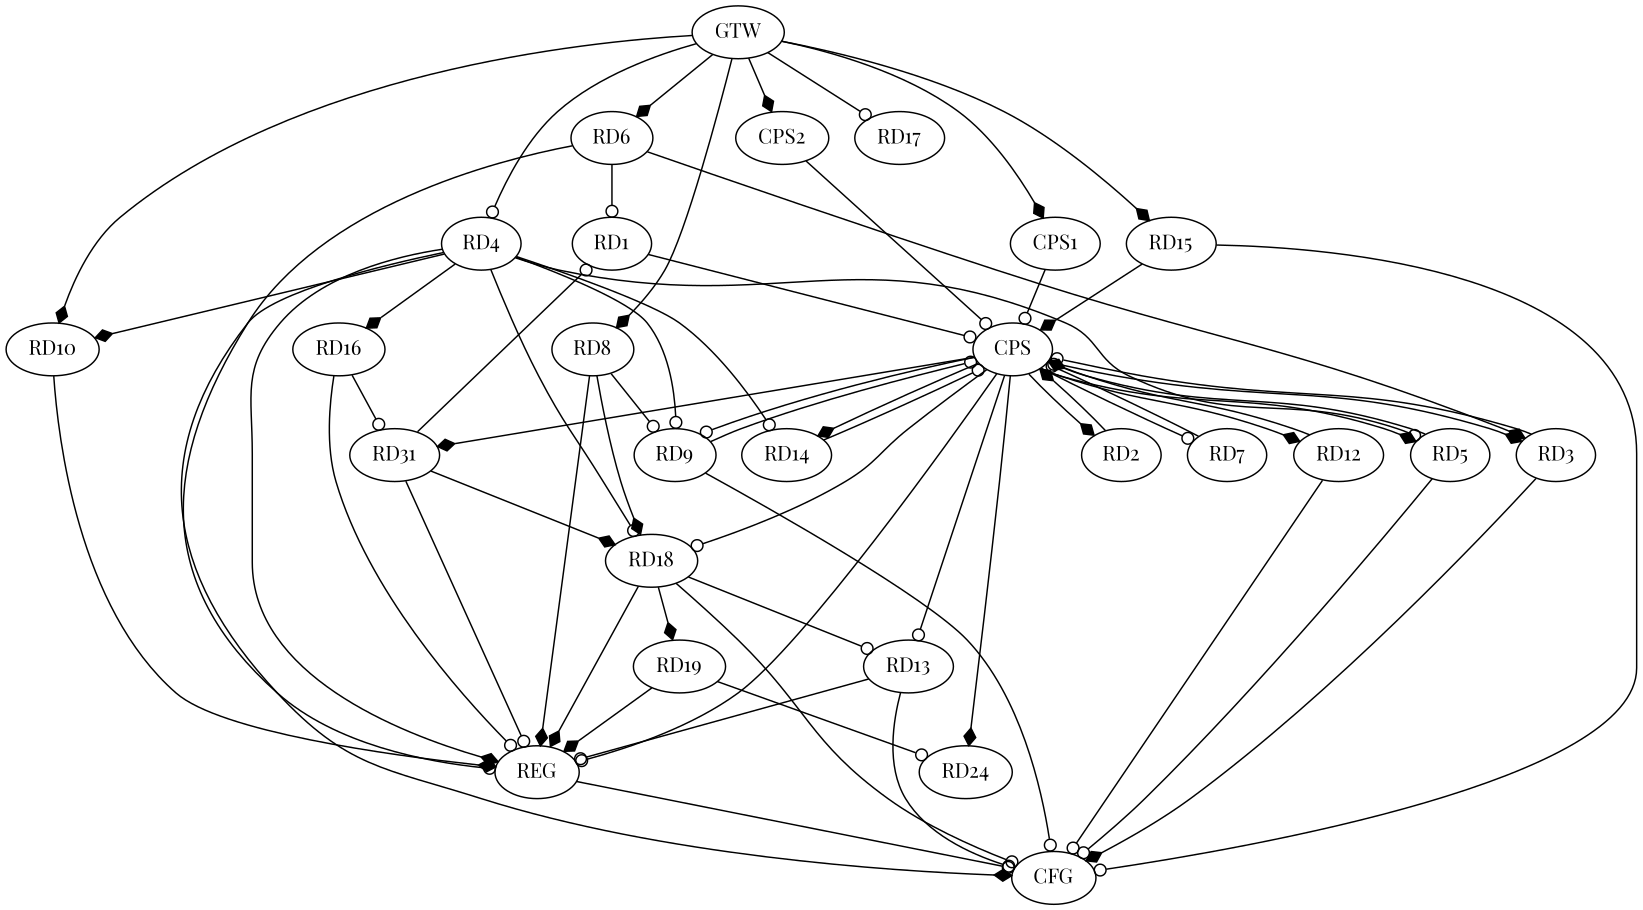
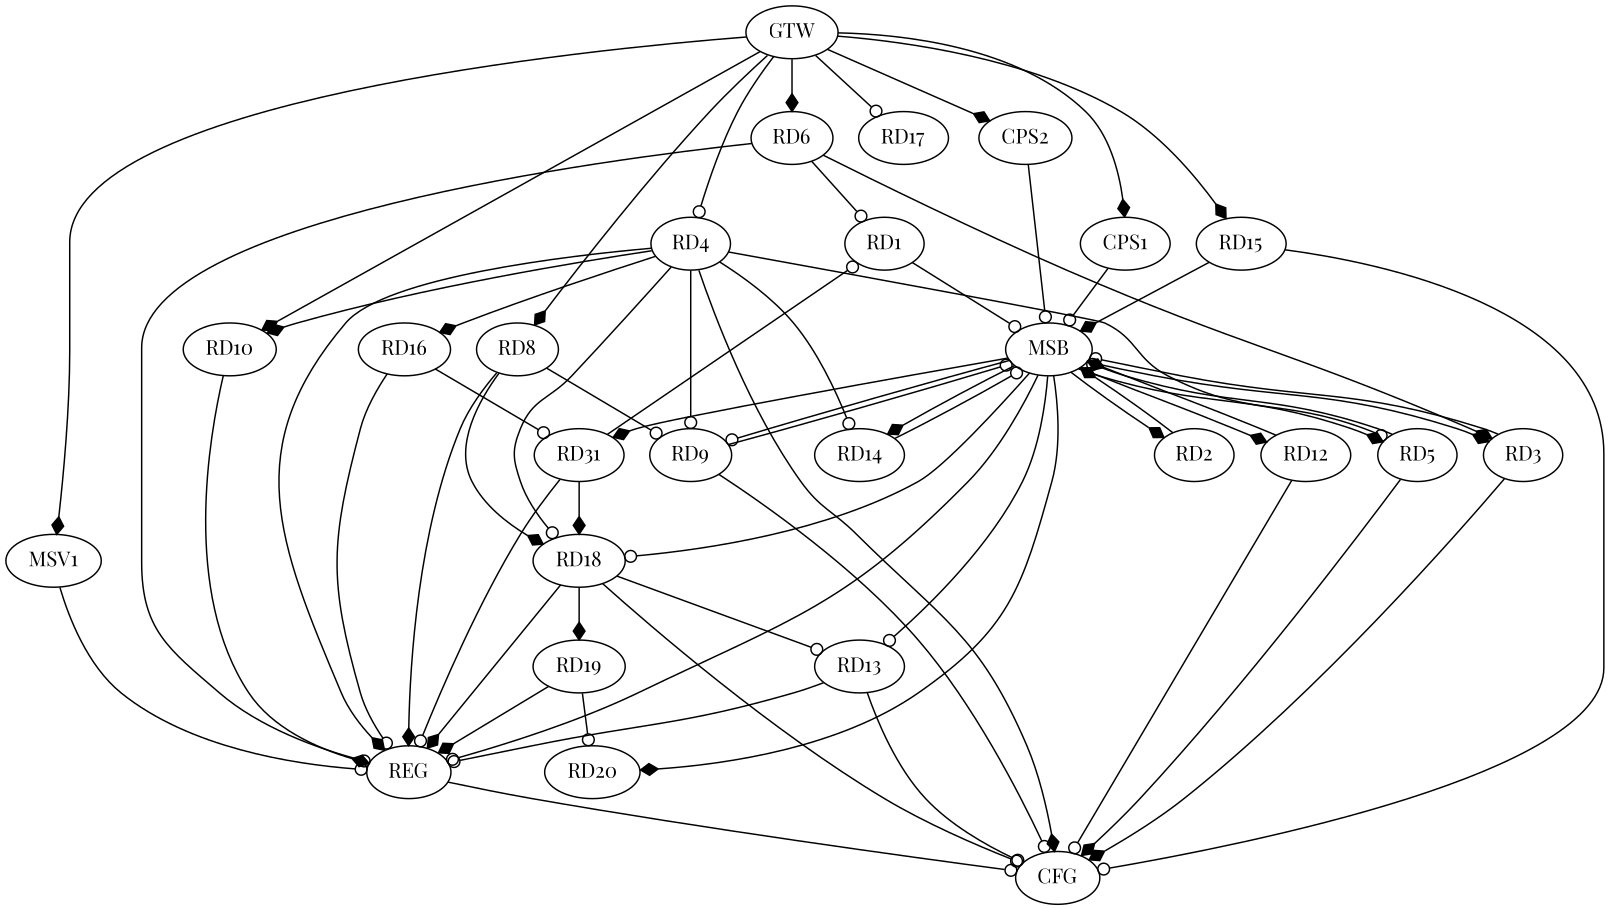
(1013, 349) -> (1049, 349)
(1227, 455) -> none
none -> (54, 561)
(1267, 670) -> (1254, 667)
(966, 772) -> (592, 772)
